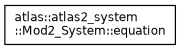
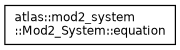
(90, 25) -> (90, 25)
